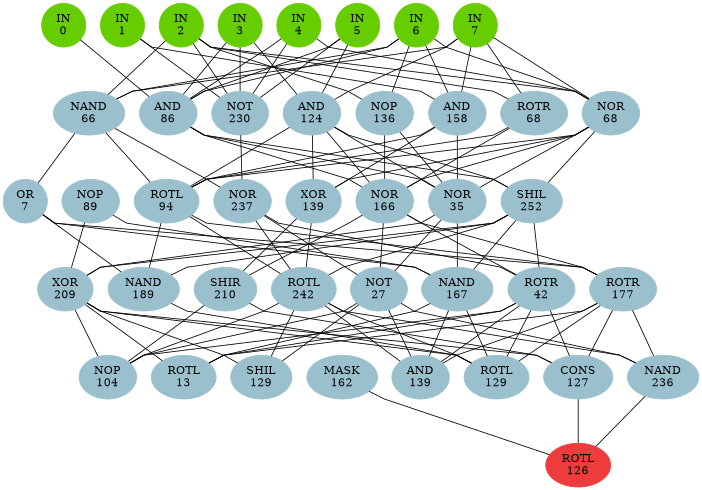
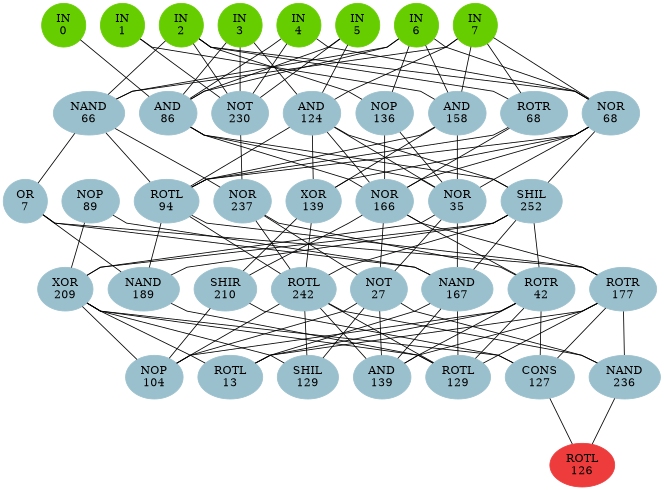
(342, 377) -> none
